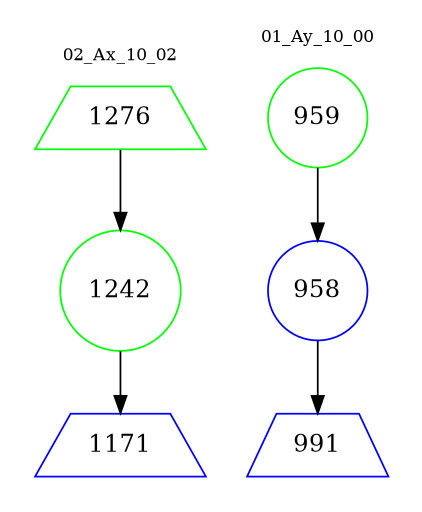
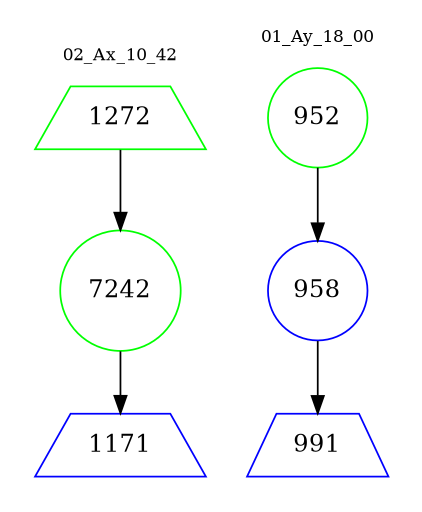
(318, 38) -> (318, 38)
(120, 56) -> (120, 56)
(120, 118) -> (120, 118)
(318, 118) -> (318, 118)
(120, 291) -> (120, 291)
